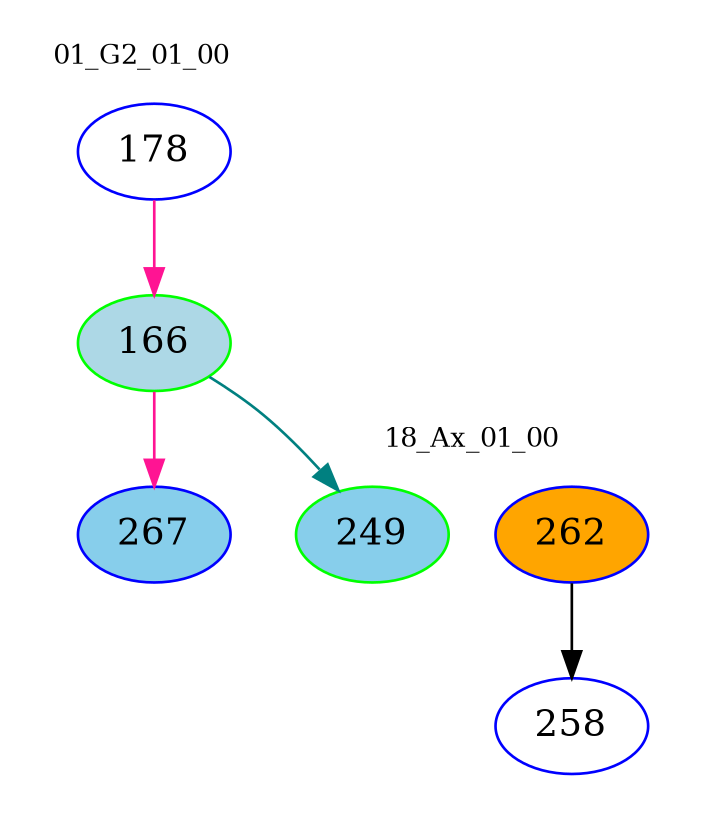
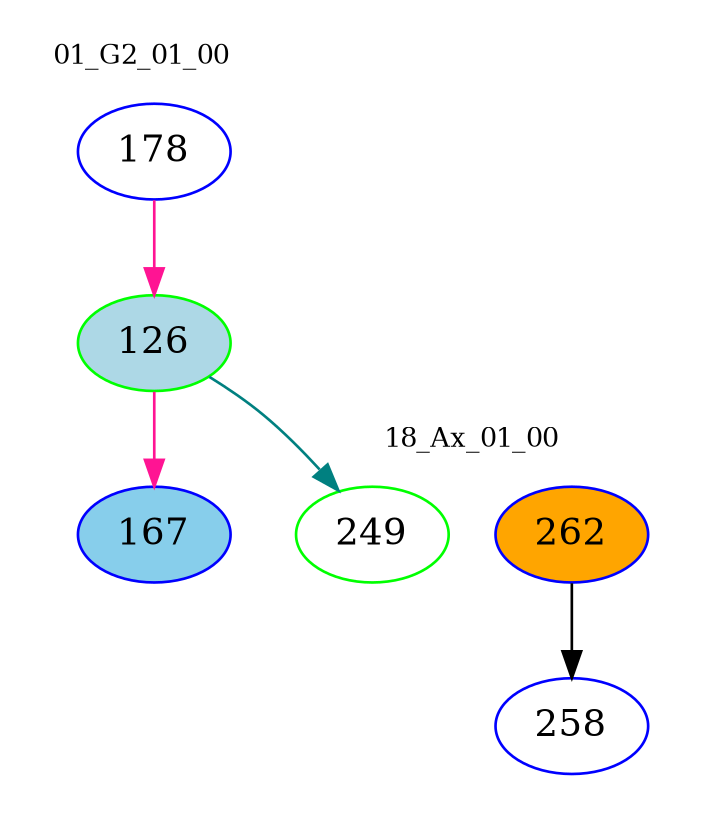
(154, 343) -> (154, 343)
(154, 535) -> (154, 535)
(372, 535) -> (372, 535)
